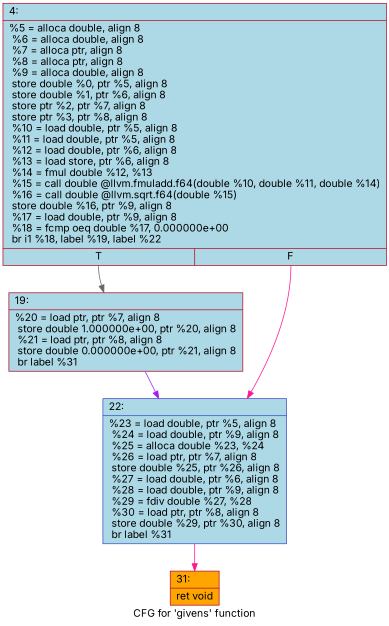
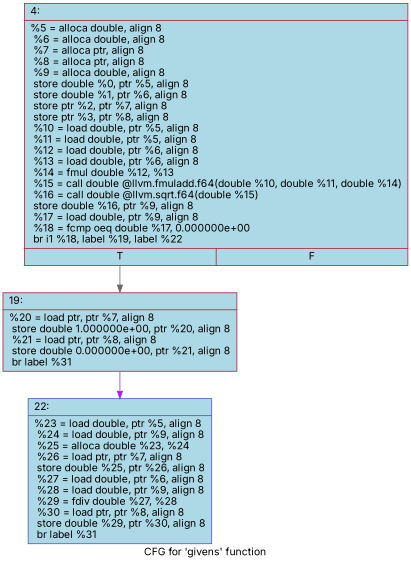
(89, 162) -> (115, 162)
(279, 331) -> none
(195, 588) -> none
